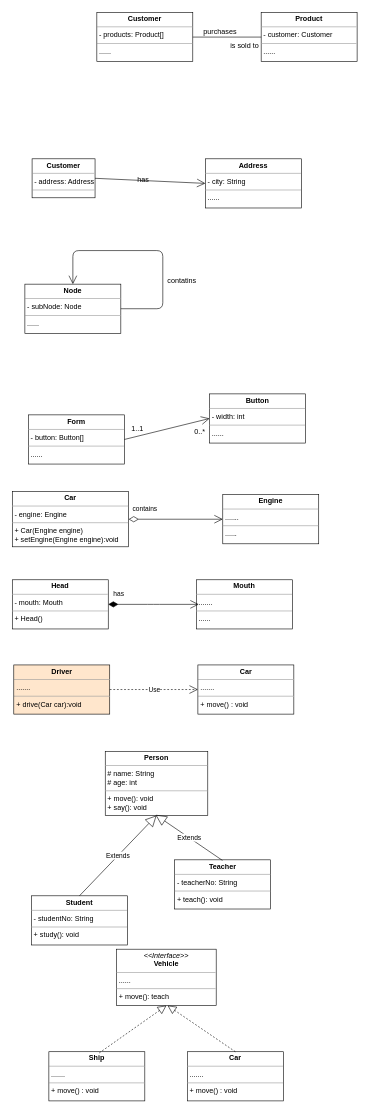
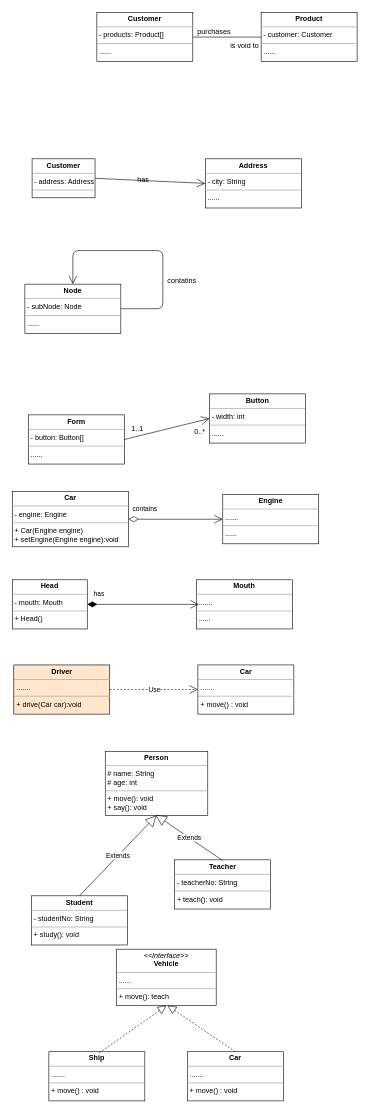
(222, 30) -> (216, 30)
(247, 45) -> (247, 45)
(60, 605) -> (50, 605)
